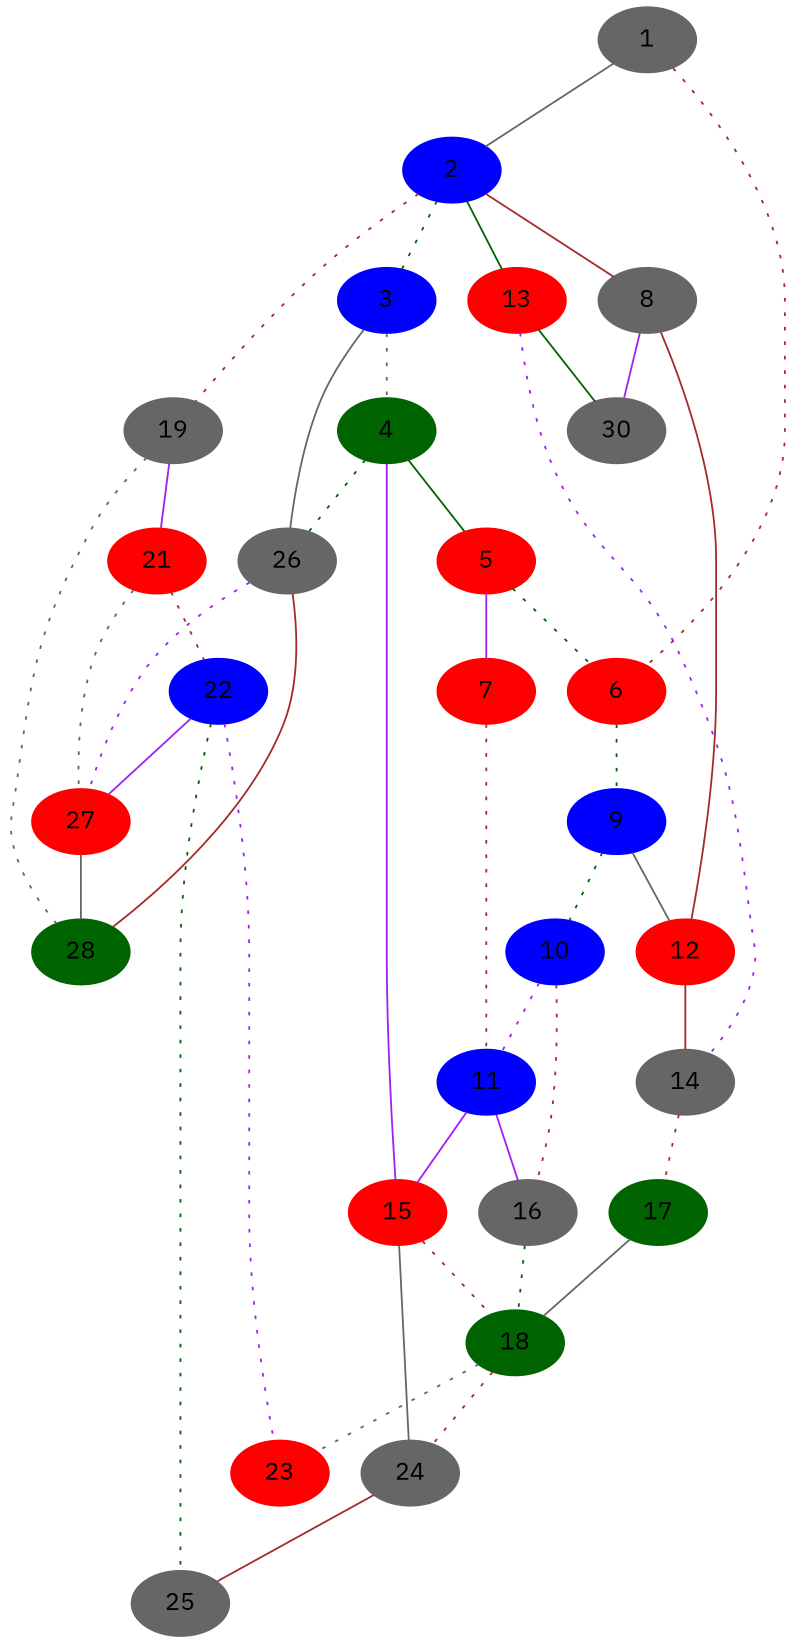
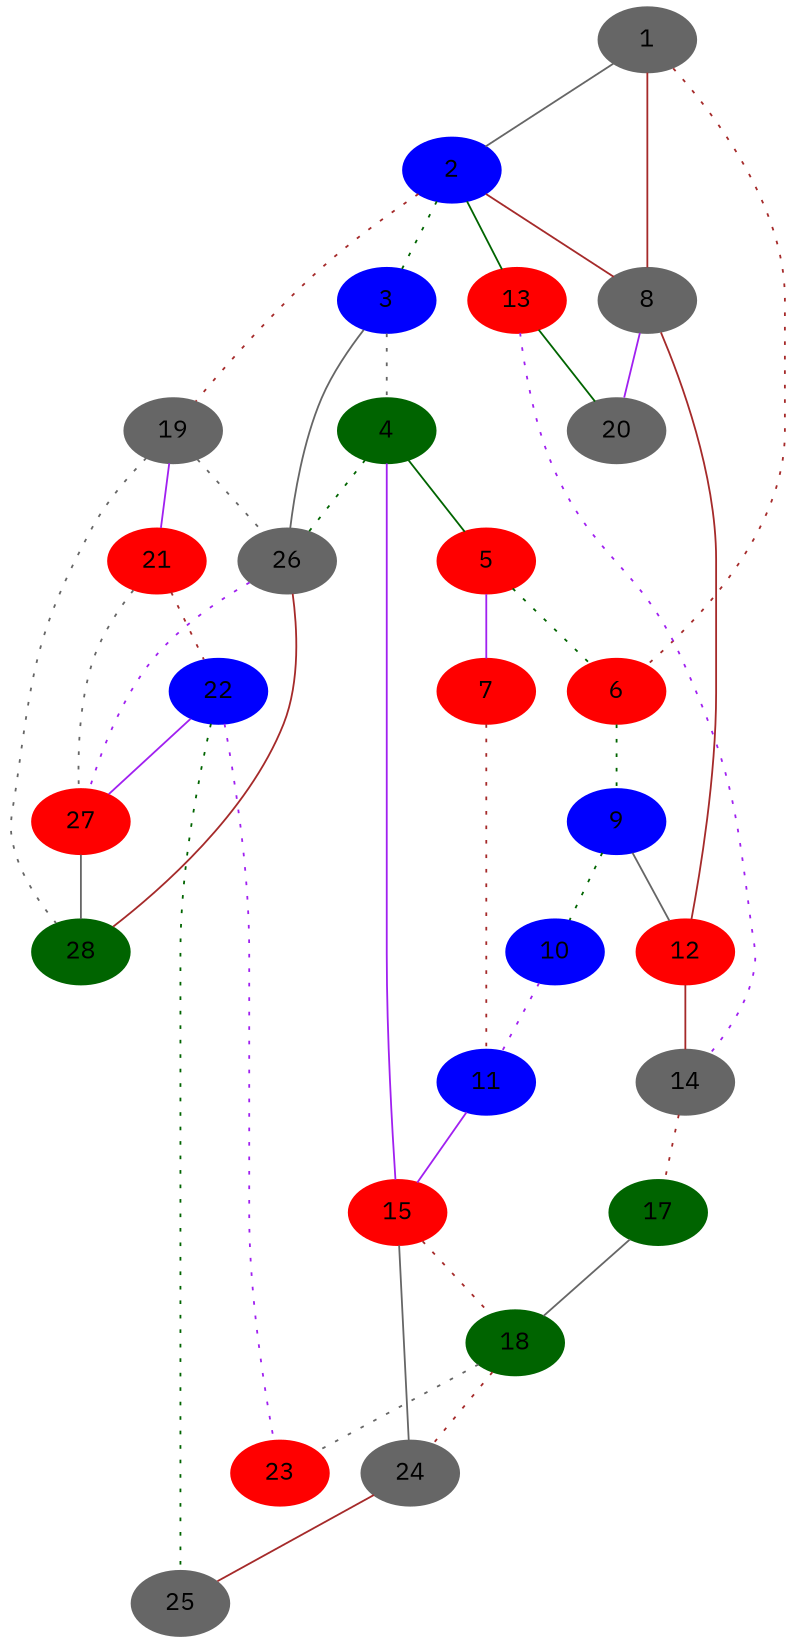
none -> (647, 170)
(617, 431) -> (617, 431)
none -> (230, 496)
(528, 1213) -> none
